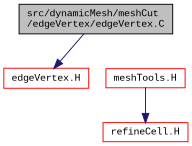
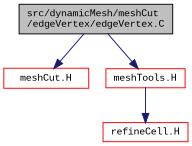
none -> (120, 48)
(46, 78) -> (46, 78)
